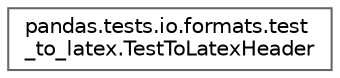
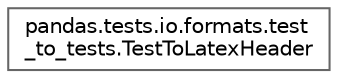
(170, 39) -> (169, 39)
